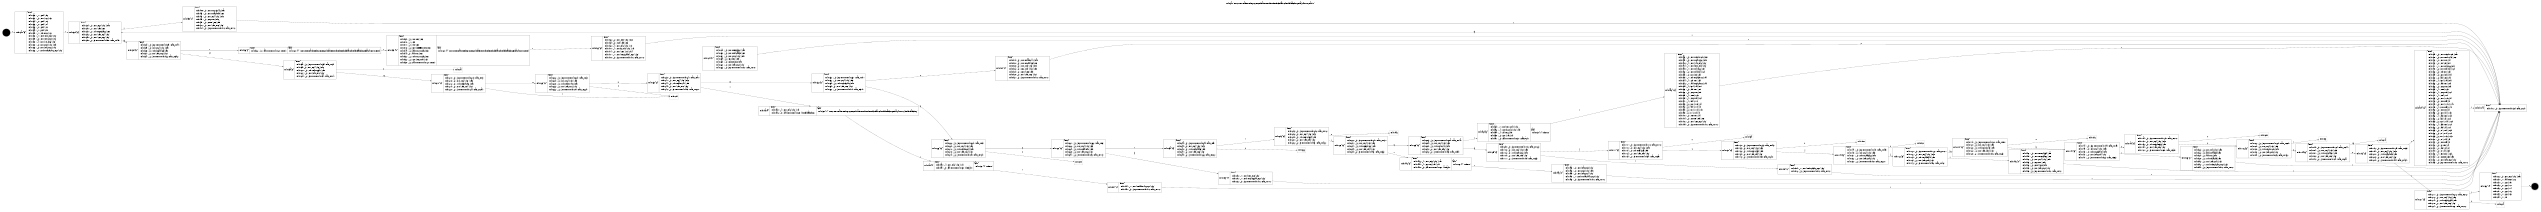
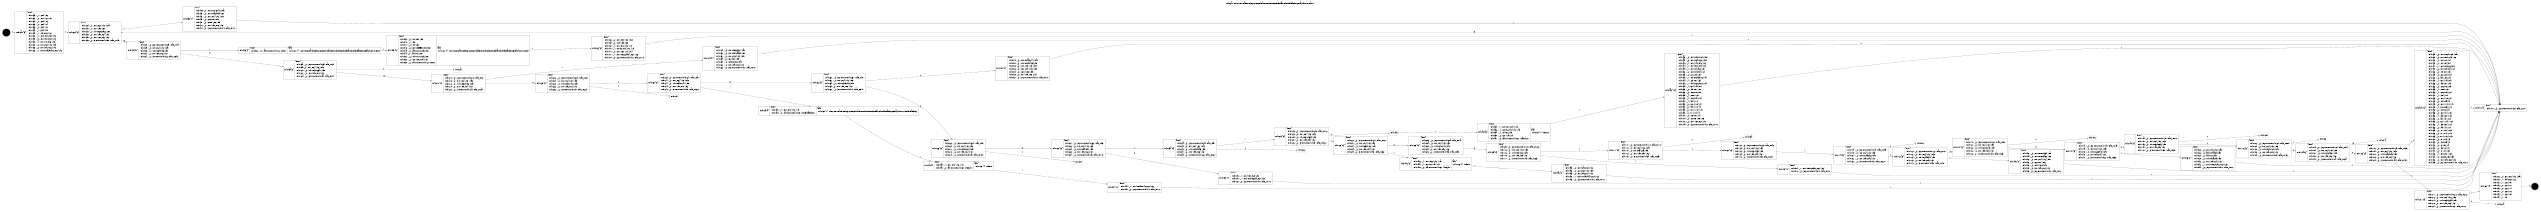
(577, 97) -> (593, 68)
(1470, 140) -> (1437, 133)
(1861, 142) -> none
